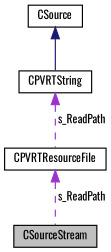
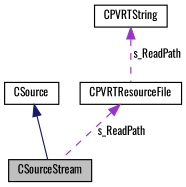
(55, 55) -> (42, 138)
